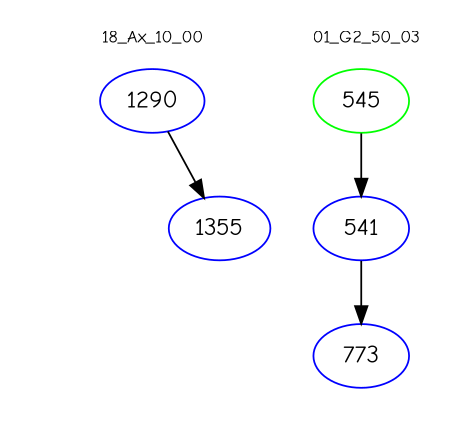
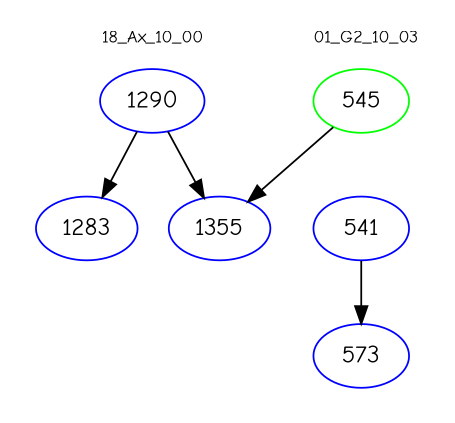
(367, 38) -> (367, 38)
(361, 156) -> (310, 148)
none -> (87, 228)
(361, 356) -> (361, 356)
